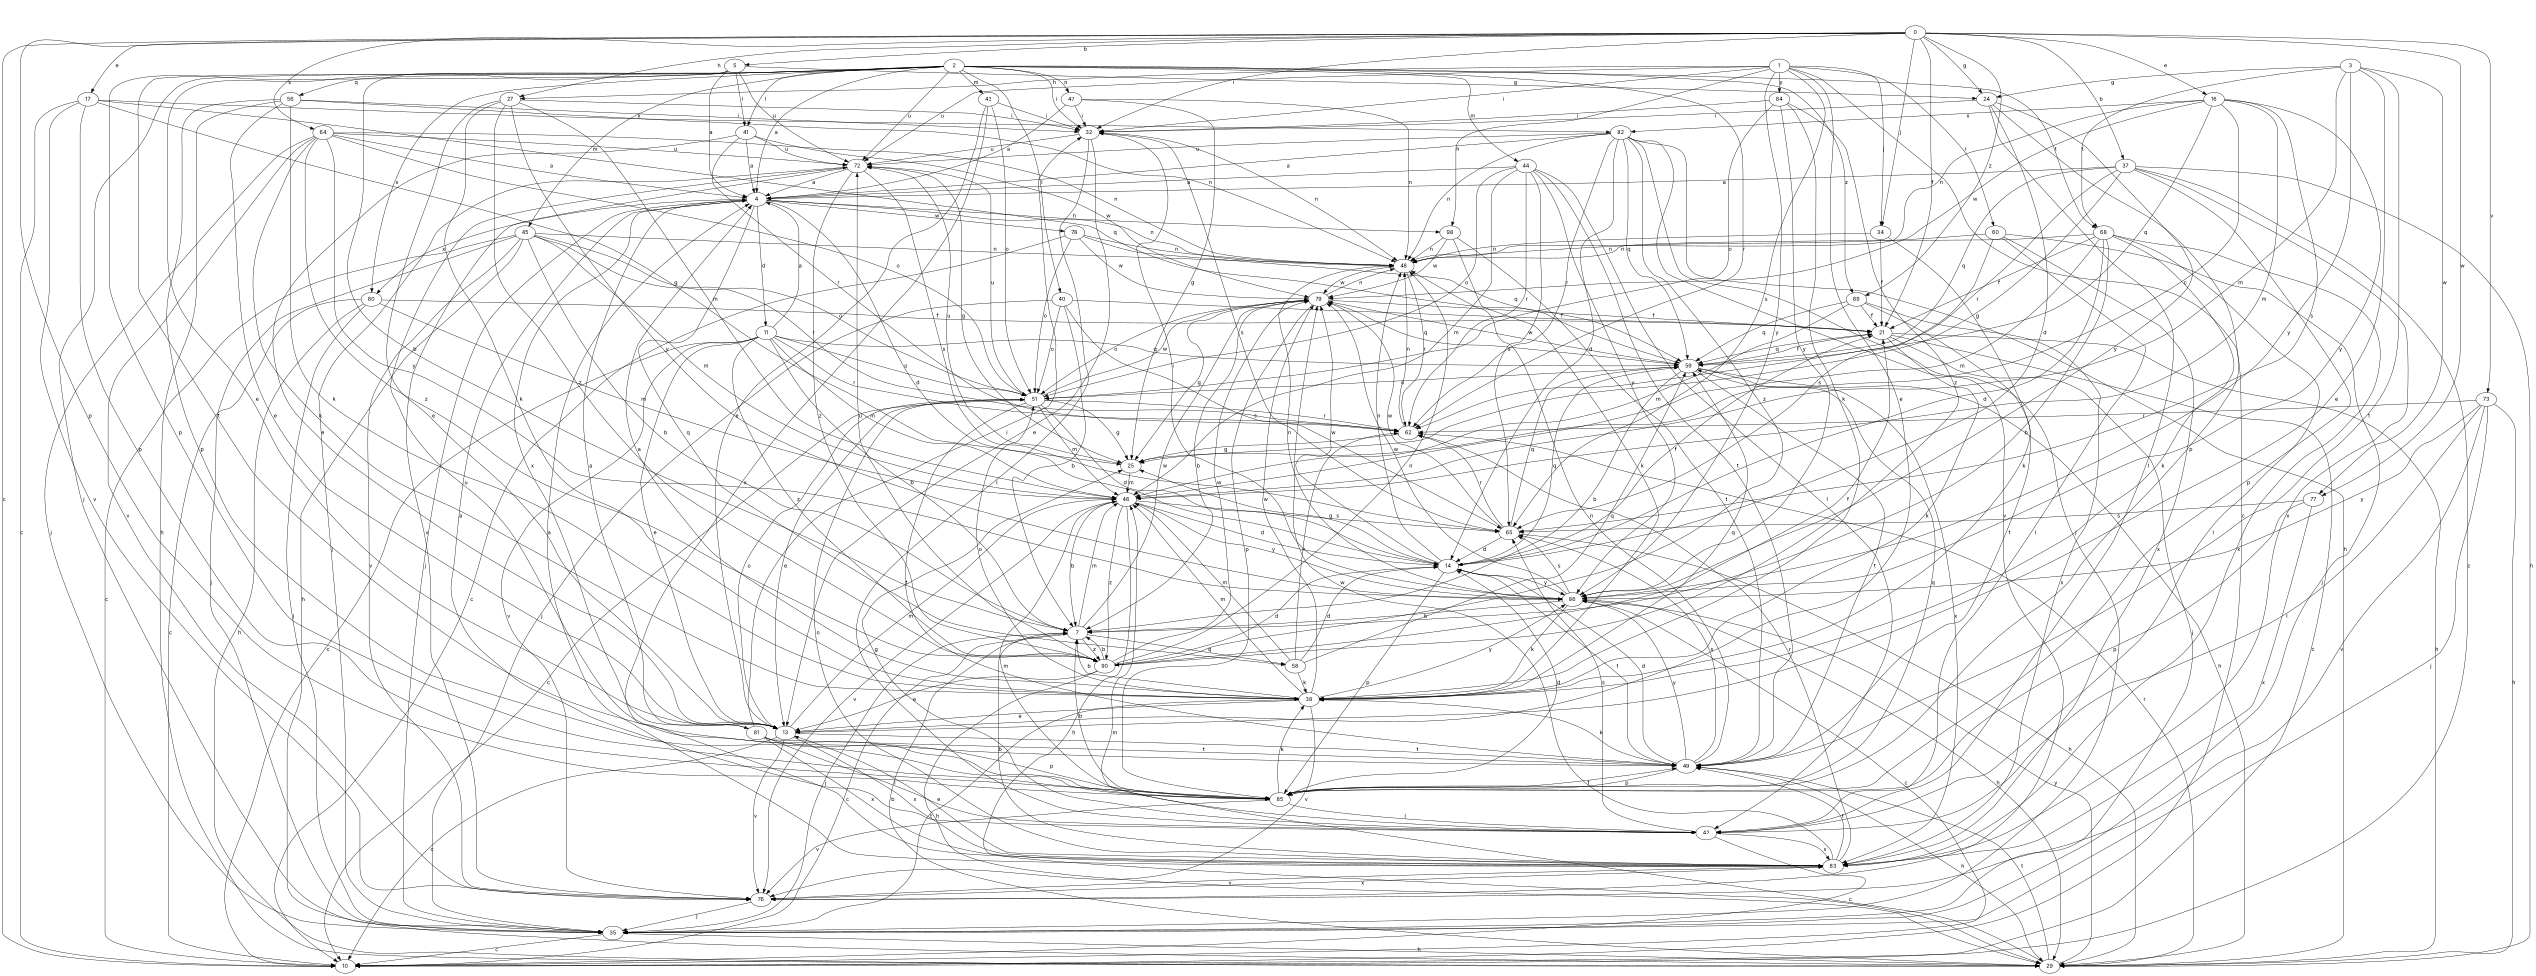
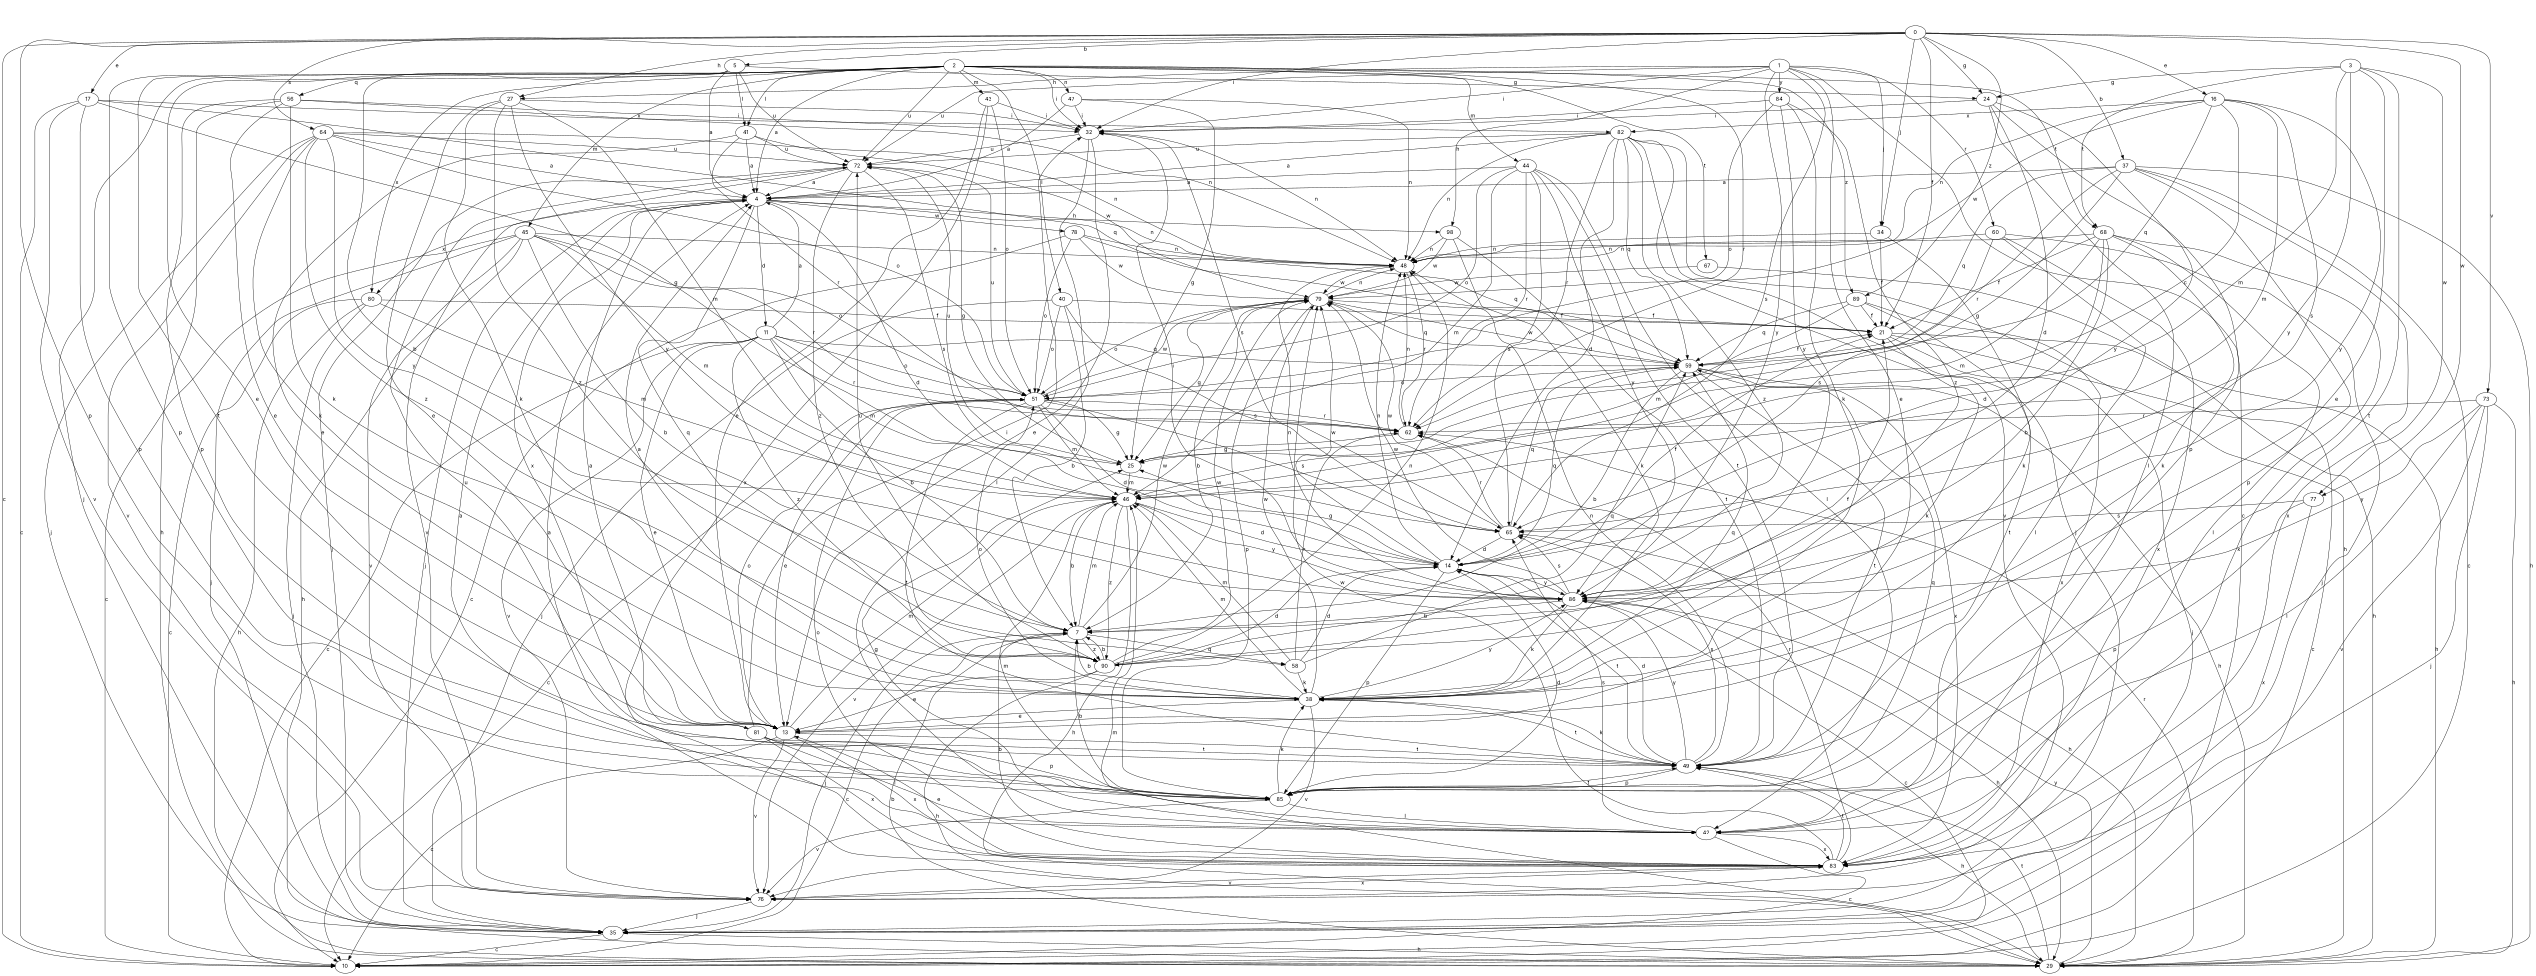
none -> (1707, 266)
(1786, 345) -> none
(1343, 520) -> (1271, 462)
(947, 803) -> (1508, 717)
